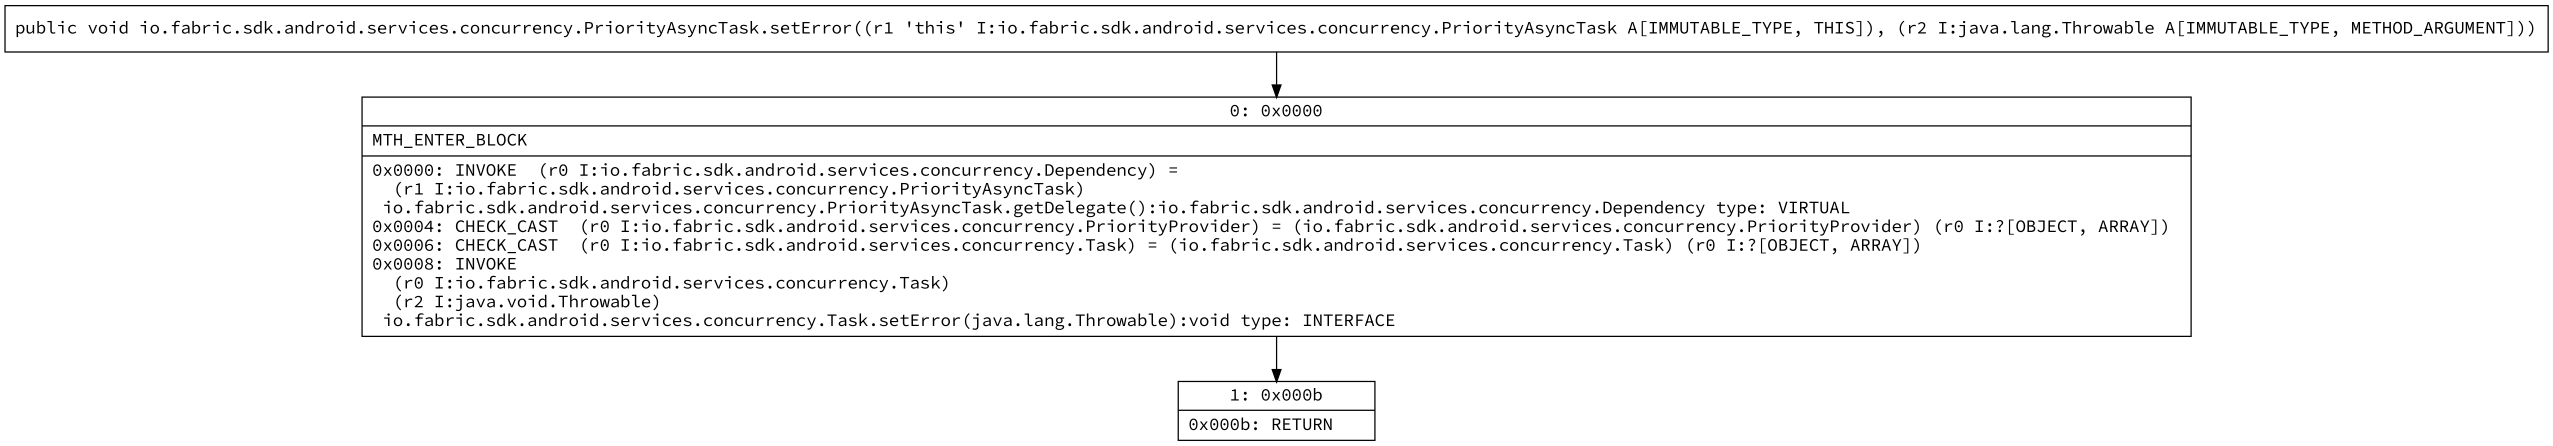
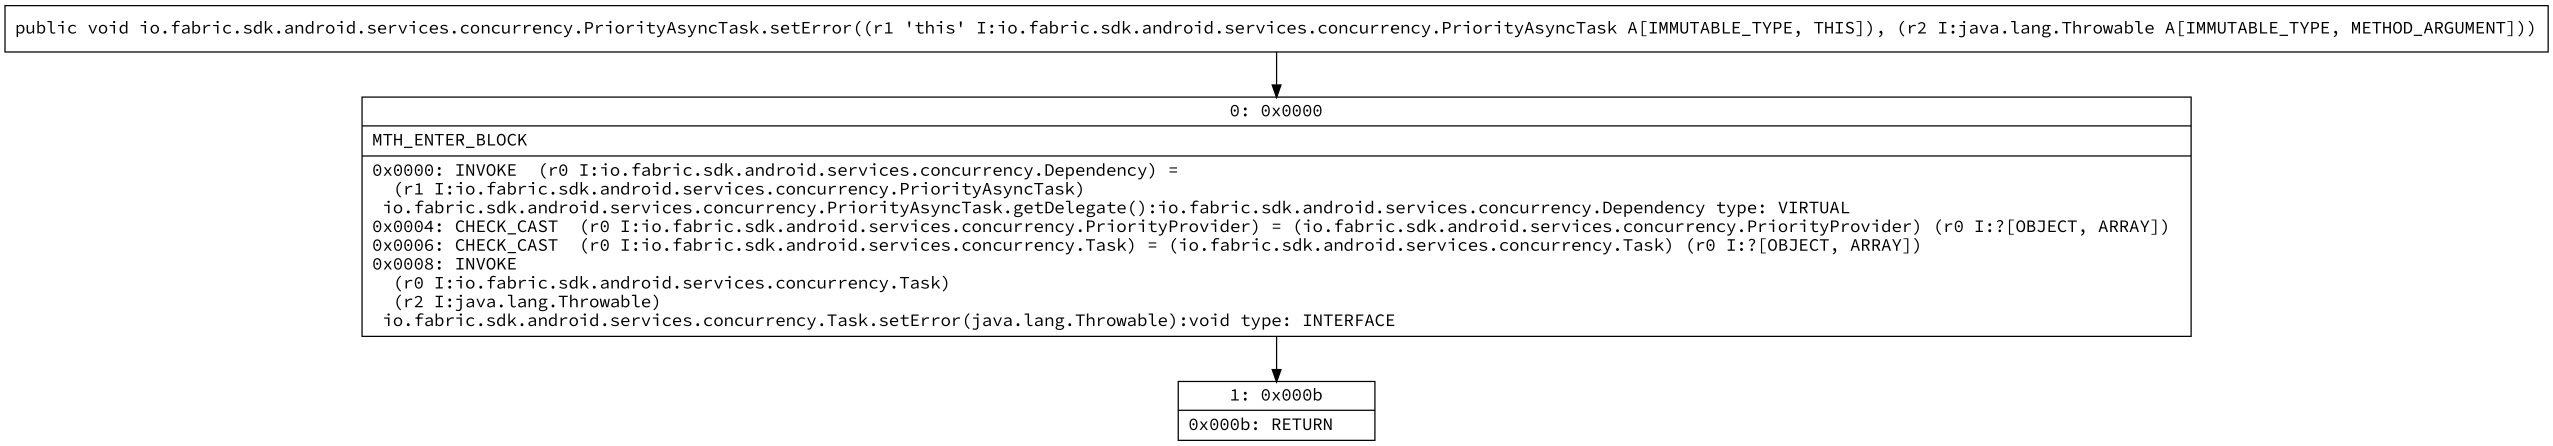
(517, 302) -> (517, 302)
